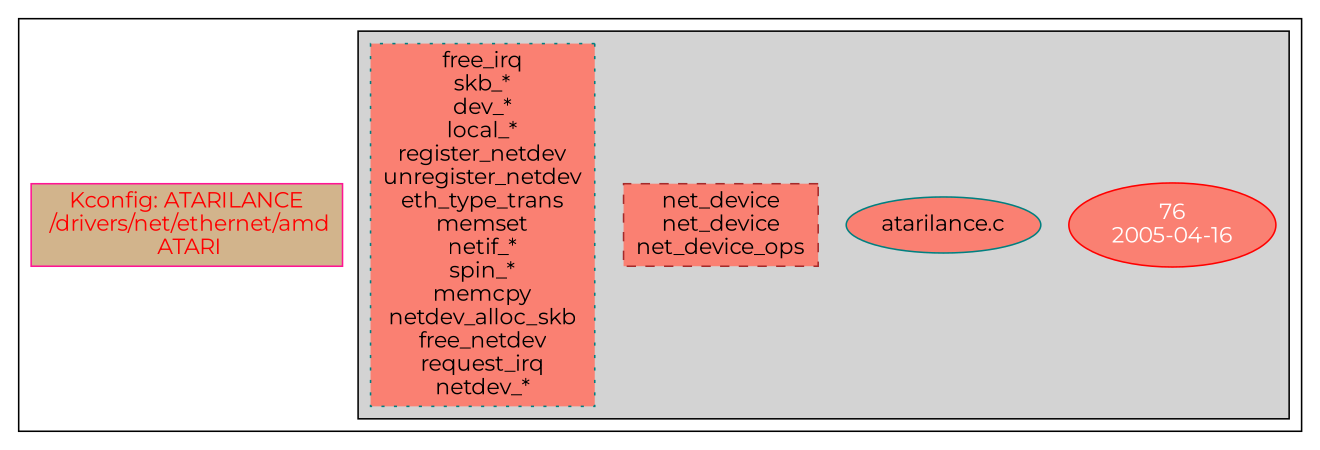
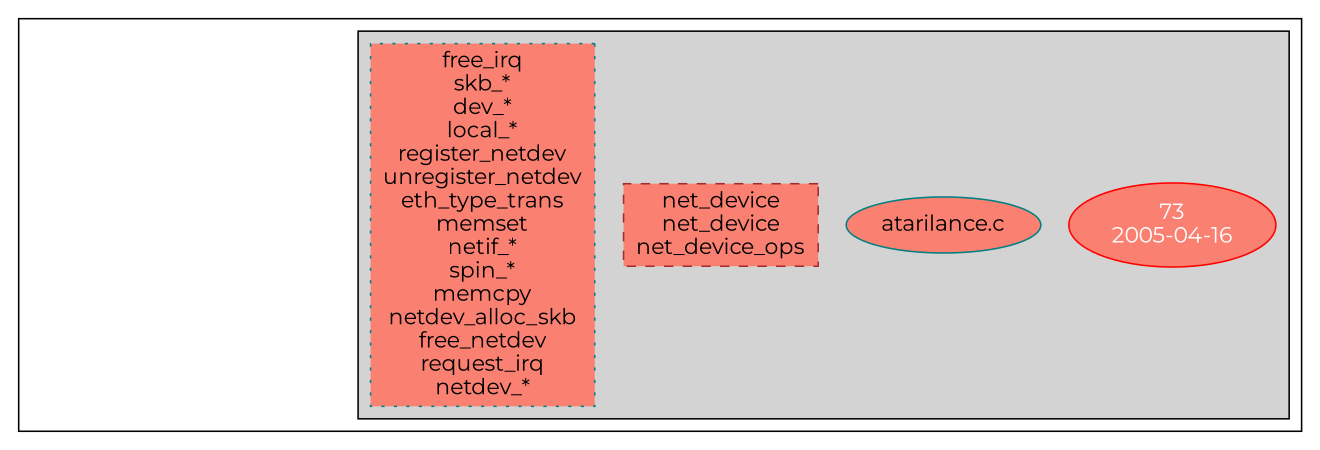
(187, 225) -> none
(1172, 225) -> (1172, 225)
